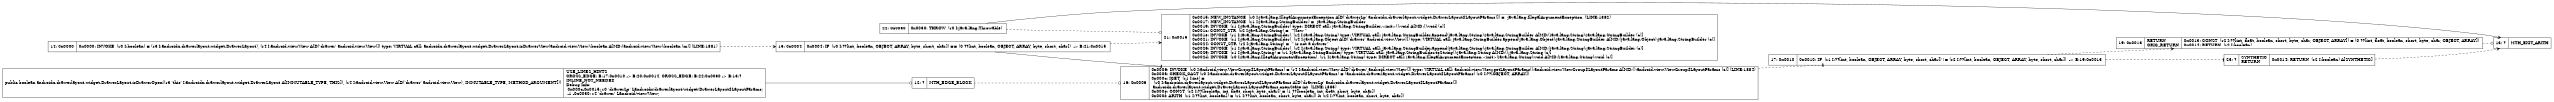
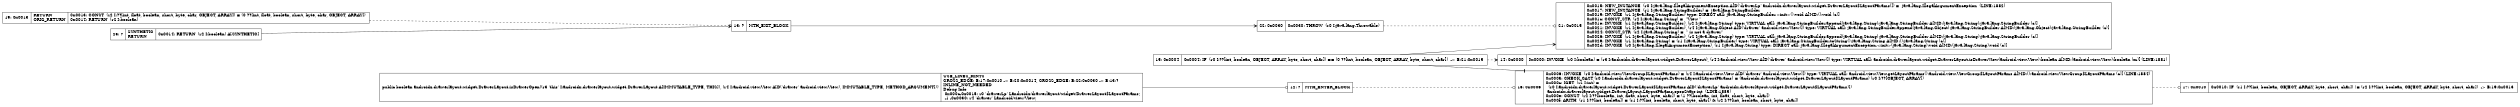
(1742, 3) -> (1023, 26)
(1134, 43) -> (1477, 50)
(2530, 43) -> (769, 26)
(747, 47) -> (1491, 60)
(2109, 52) -> none
(2436, 56) -> (495, 30)
(2164, 60) -> none
(1790, 67) -> (2165, 87)
(951, 83) -> (1328, 87)
